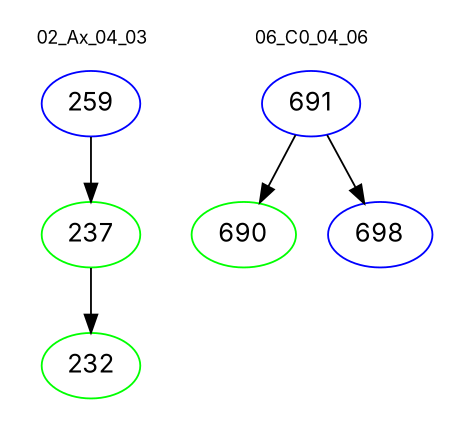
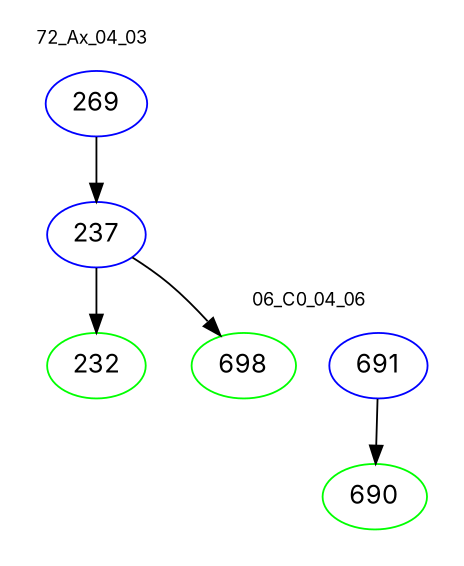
(92, 39) -> (92, 39)
(91, 104) -> (96, 104)
(341, 161) -> (189, 302)
(91, 235) -> (96, 235)
(380, 235) -> (244, 366)
